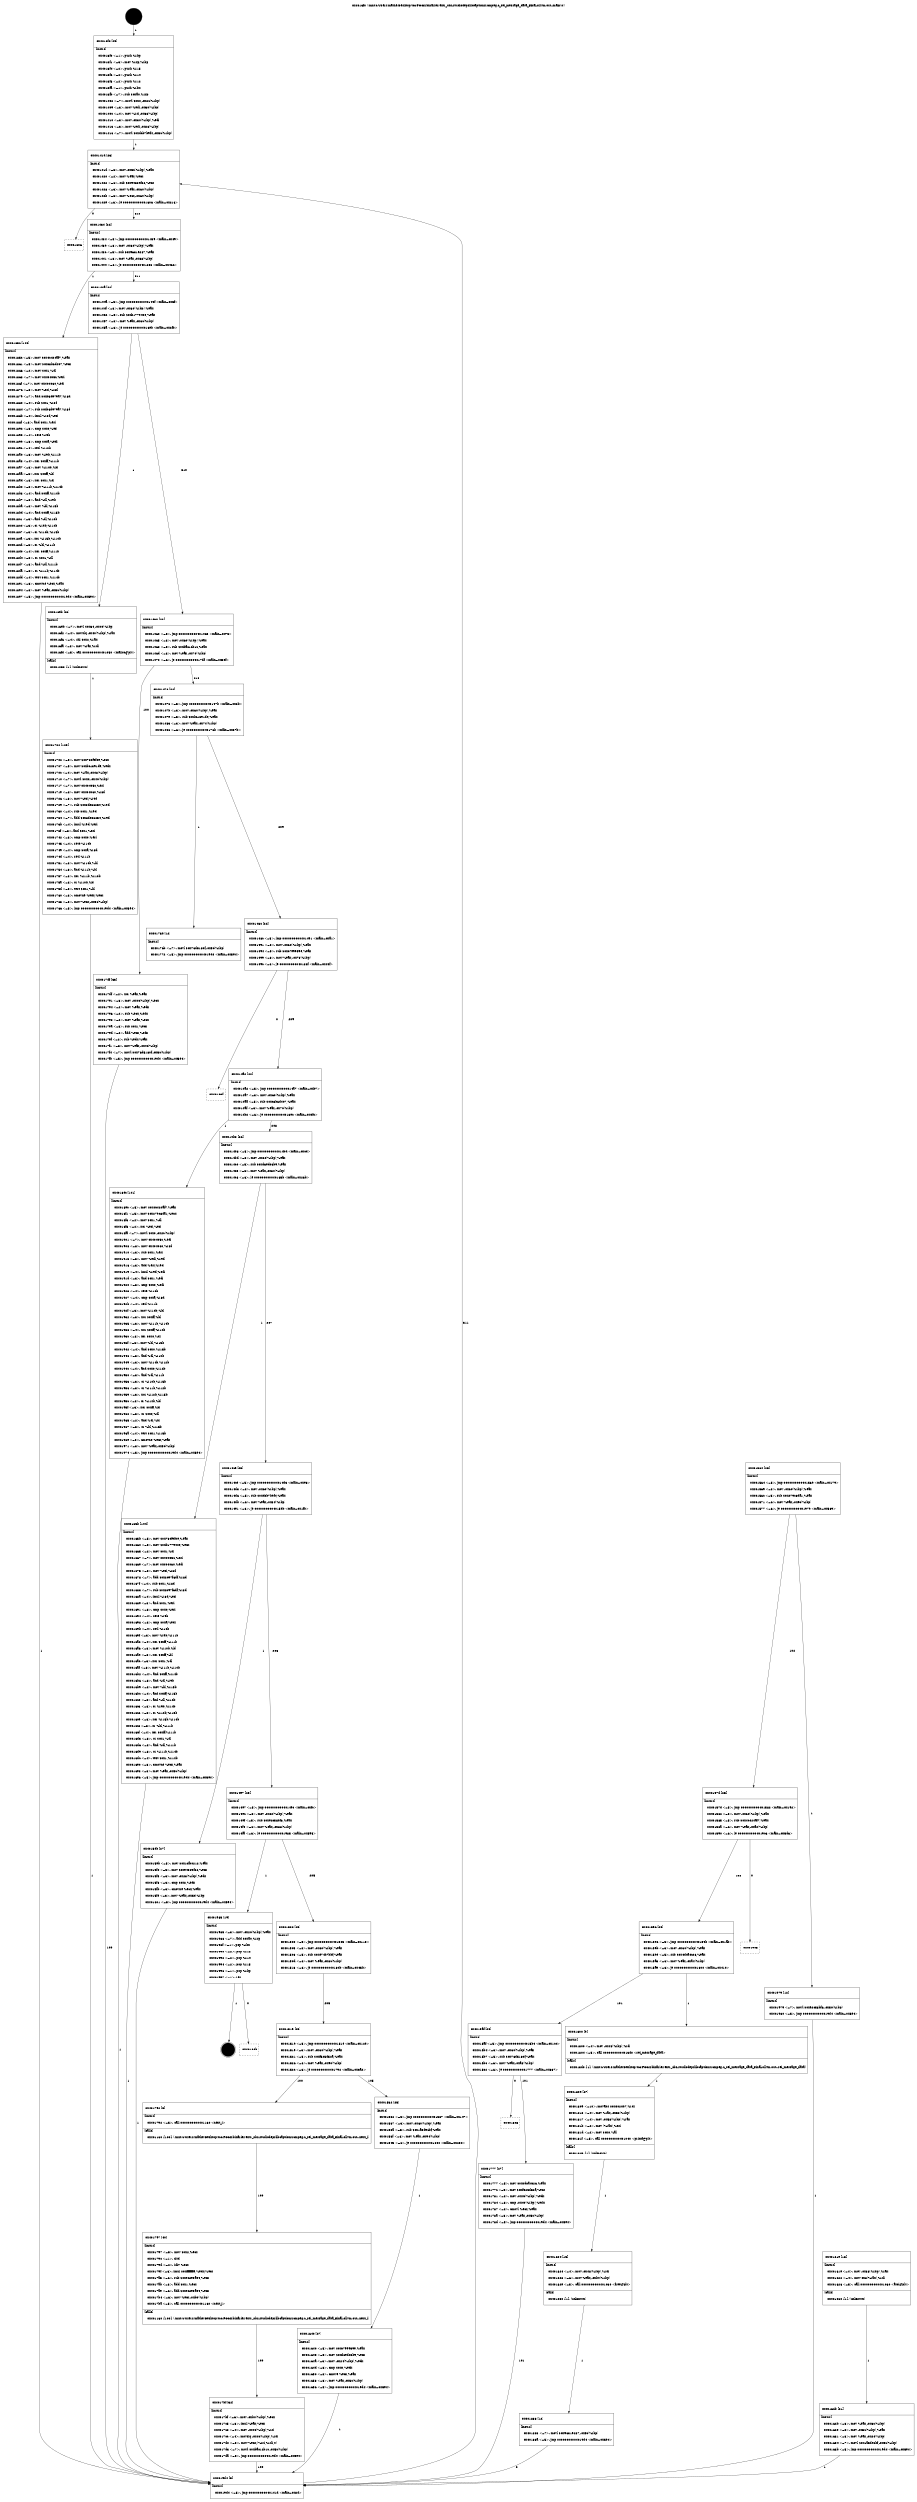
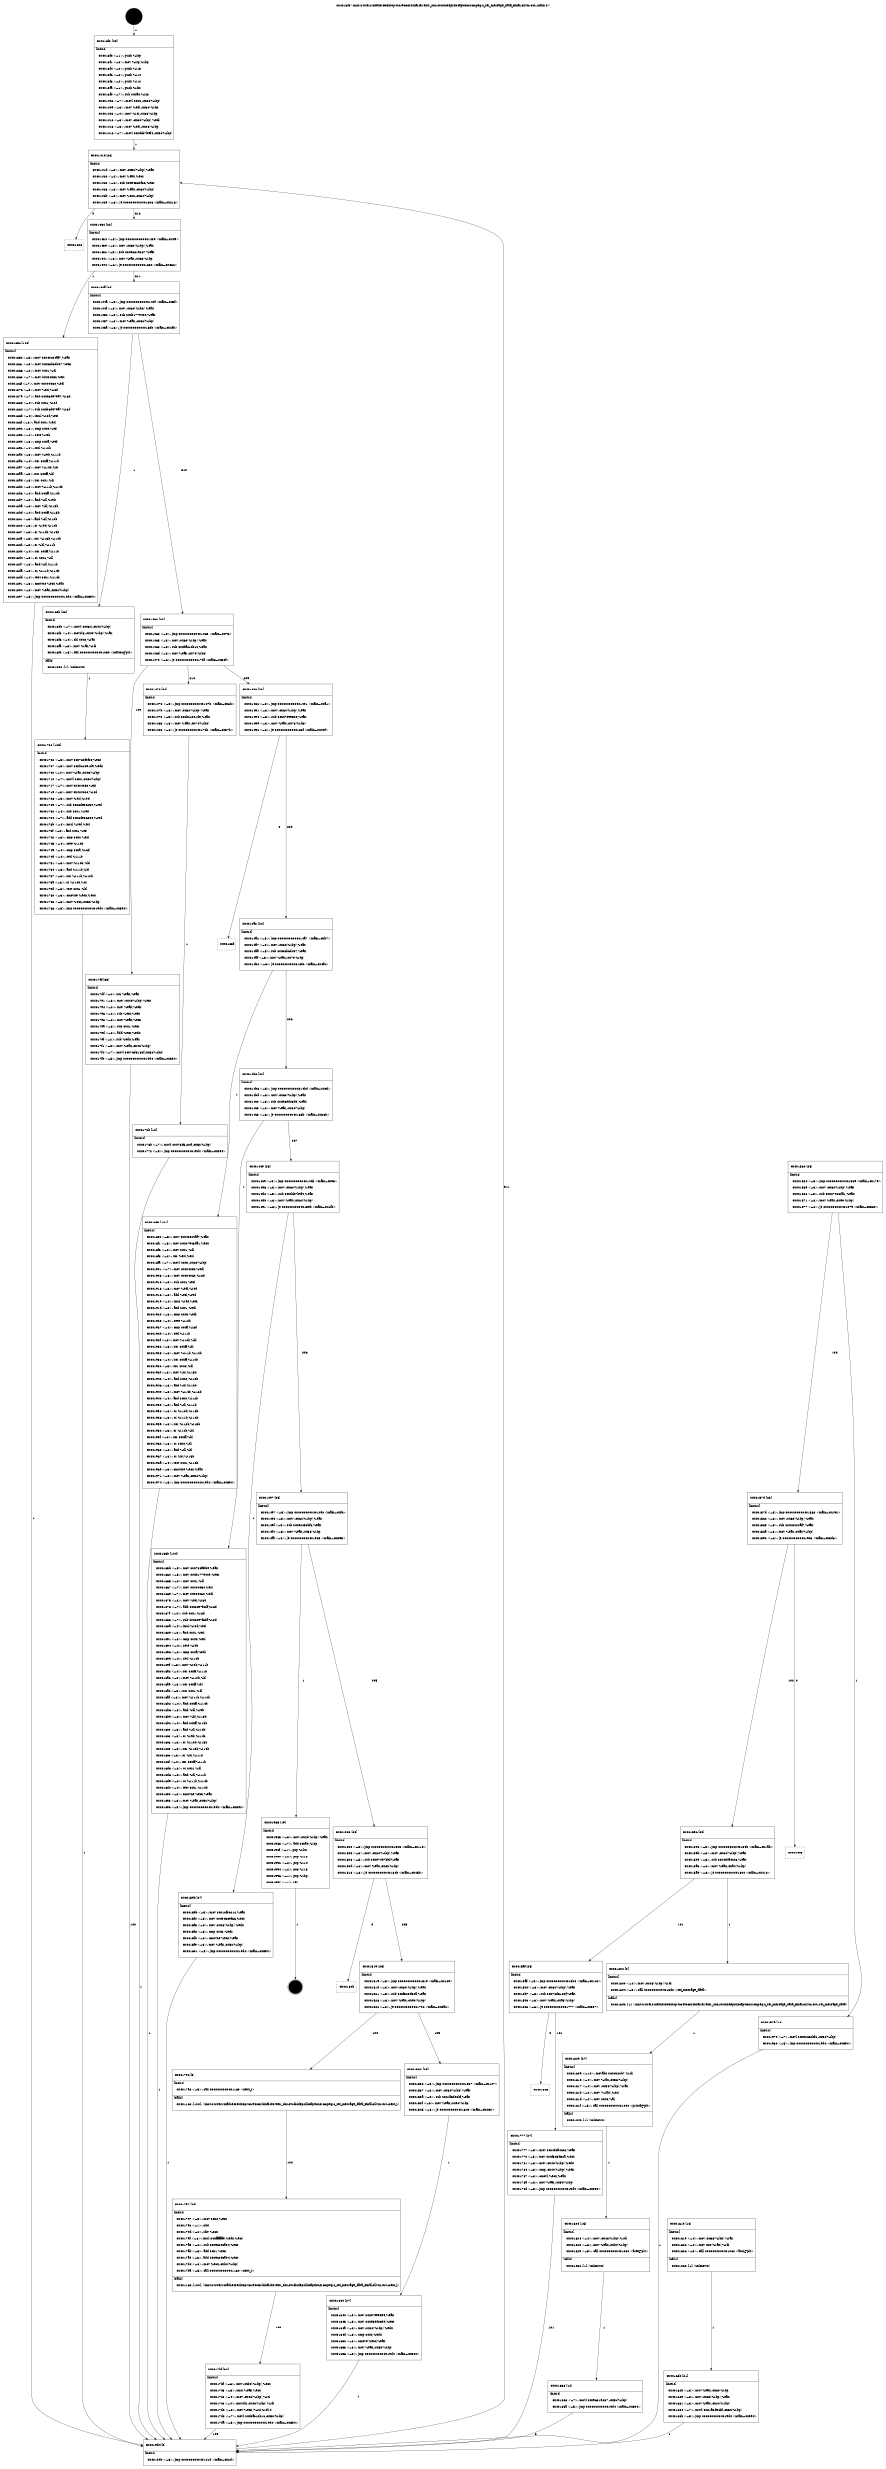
(244, 826) -> (236, 674)
none -> (139, 1797)
(245, 2013) -> (361, 1929)
